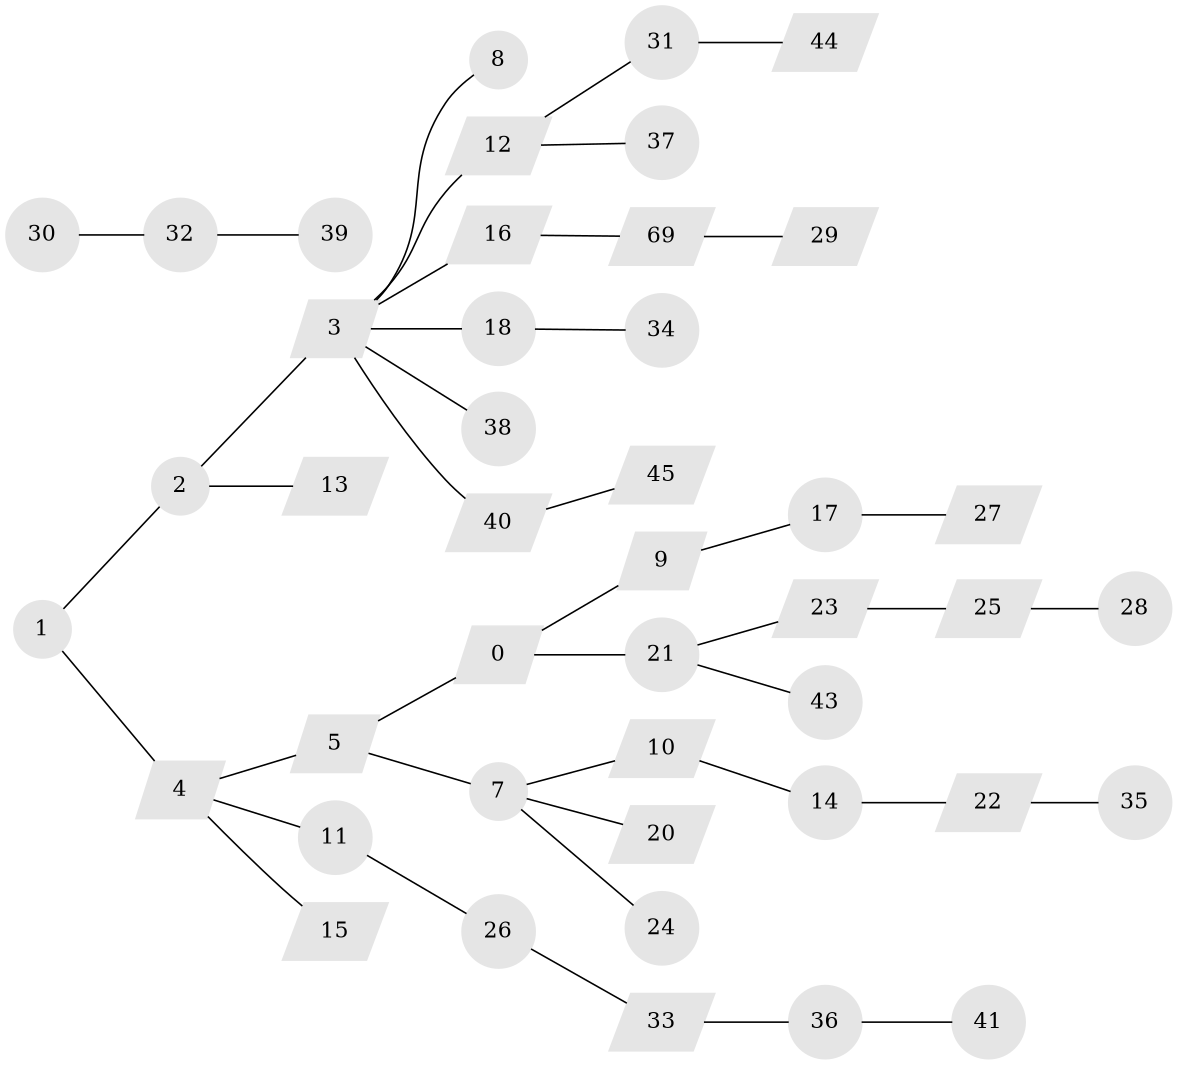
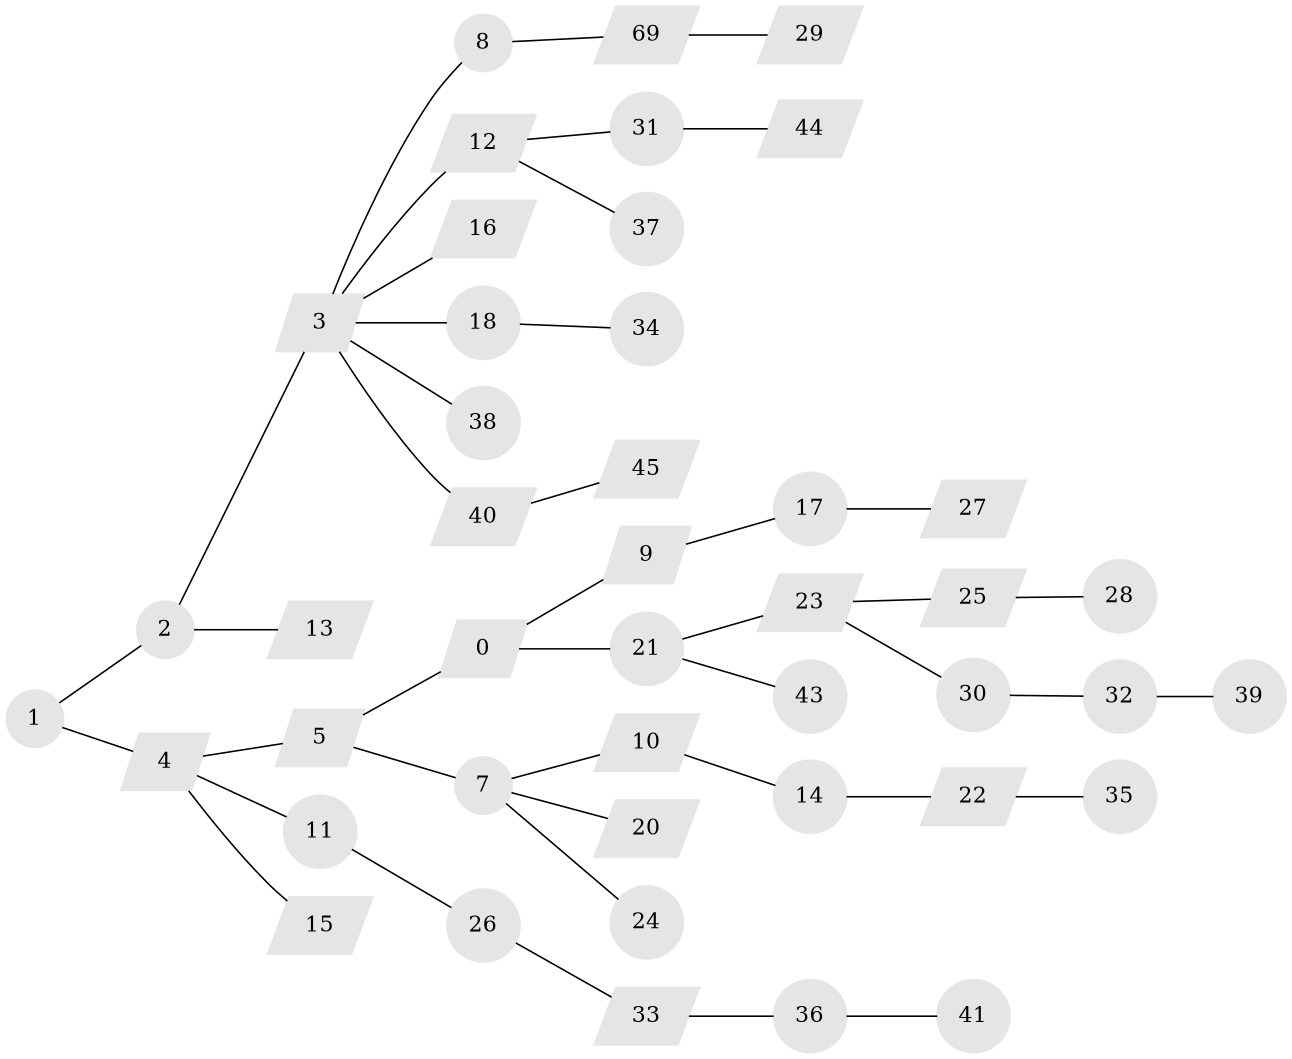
(580, 236) -> (558, 39)
none -> (893, 650)
